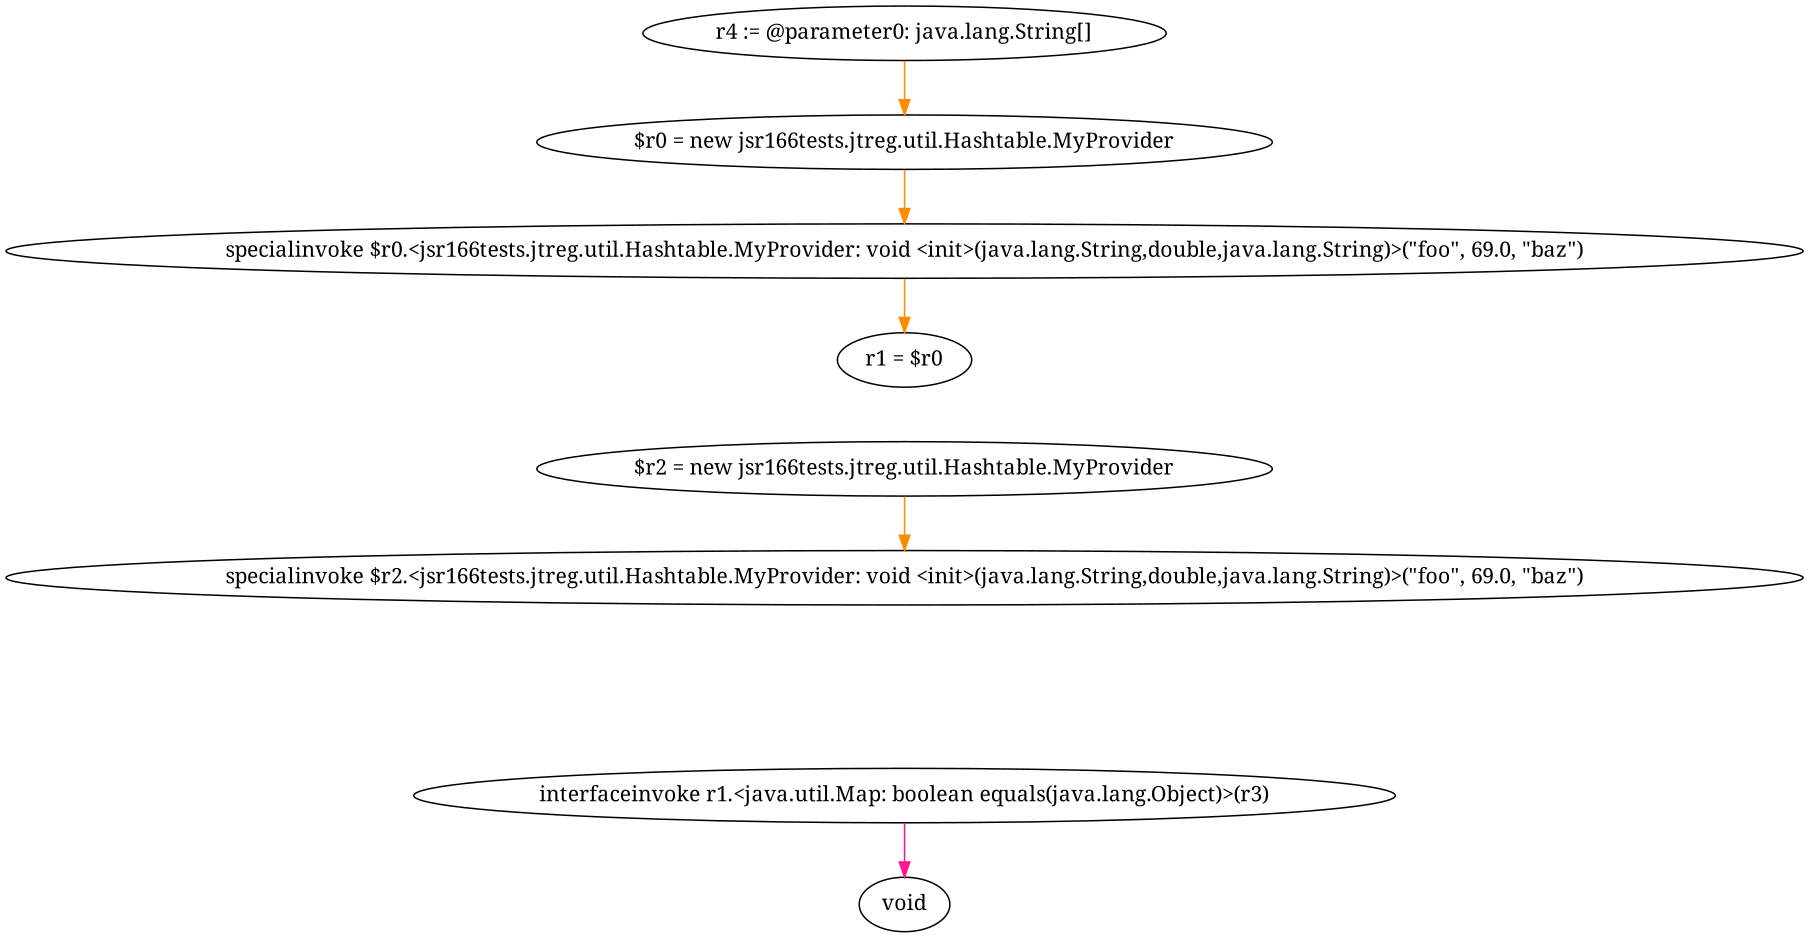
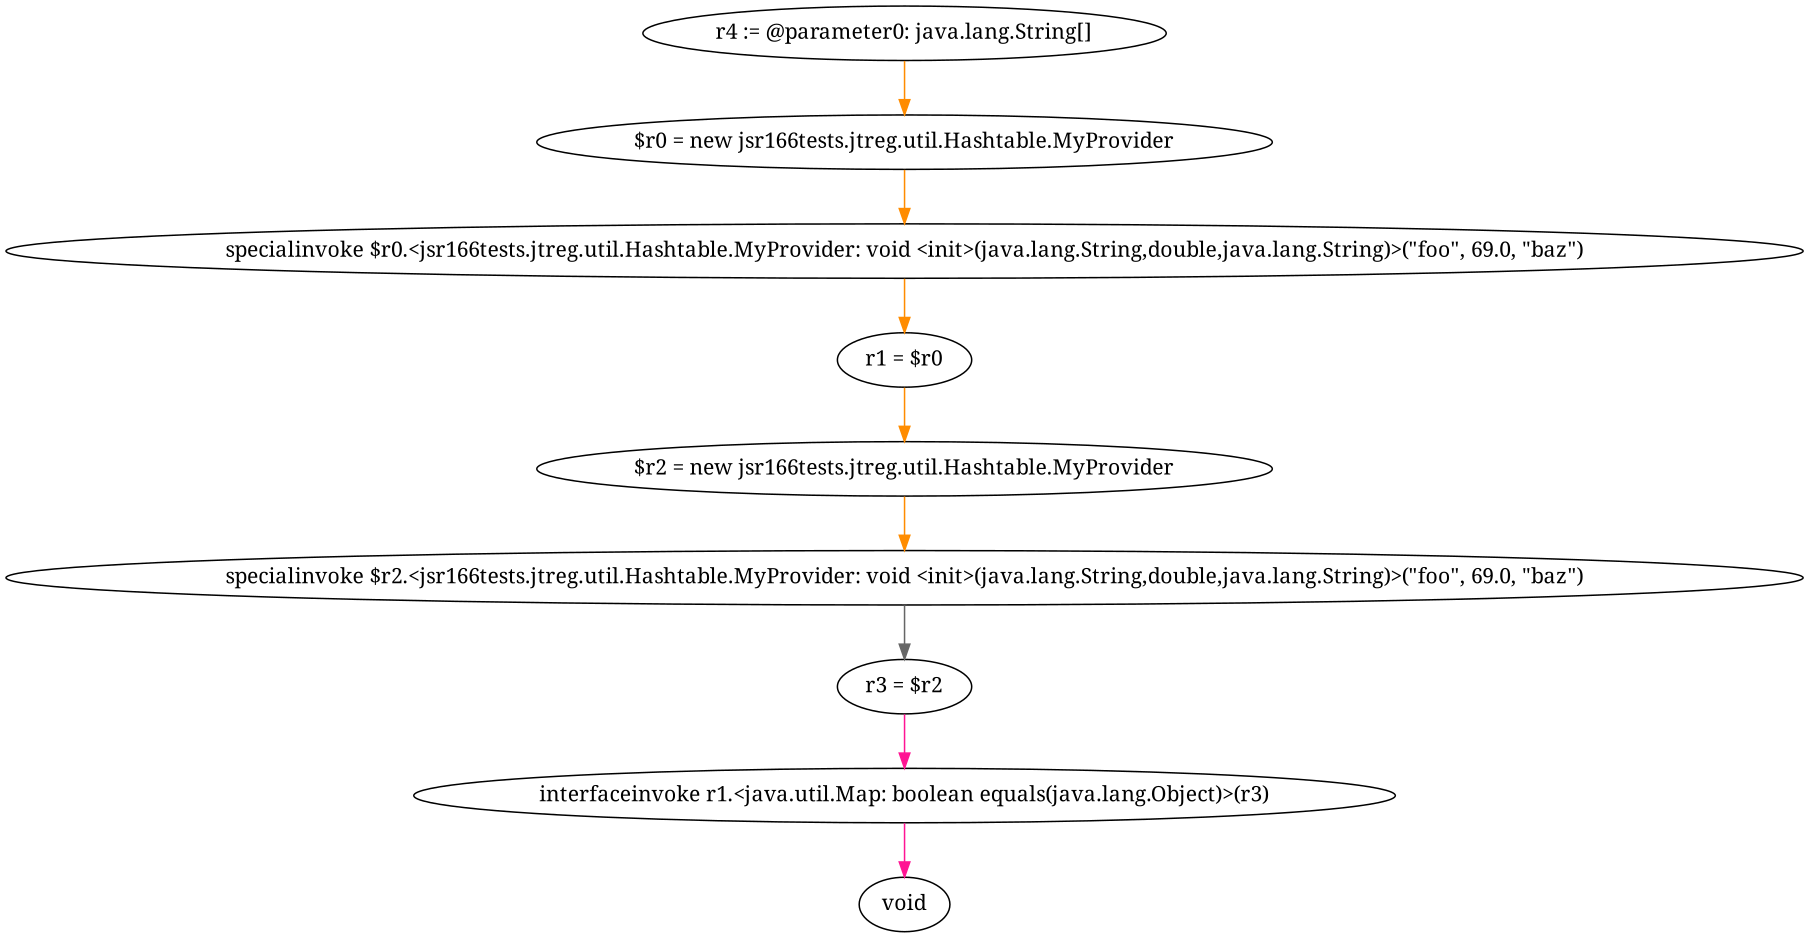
none -> (905, 407)
none -> (905, 687)
